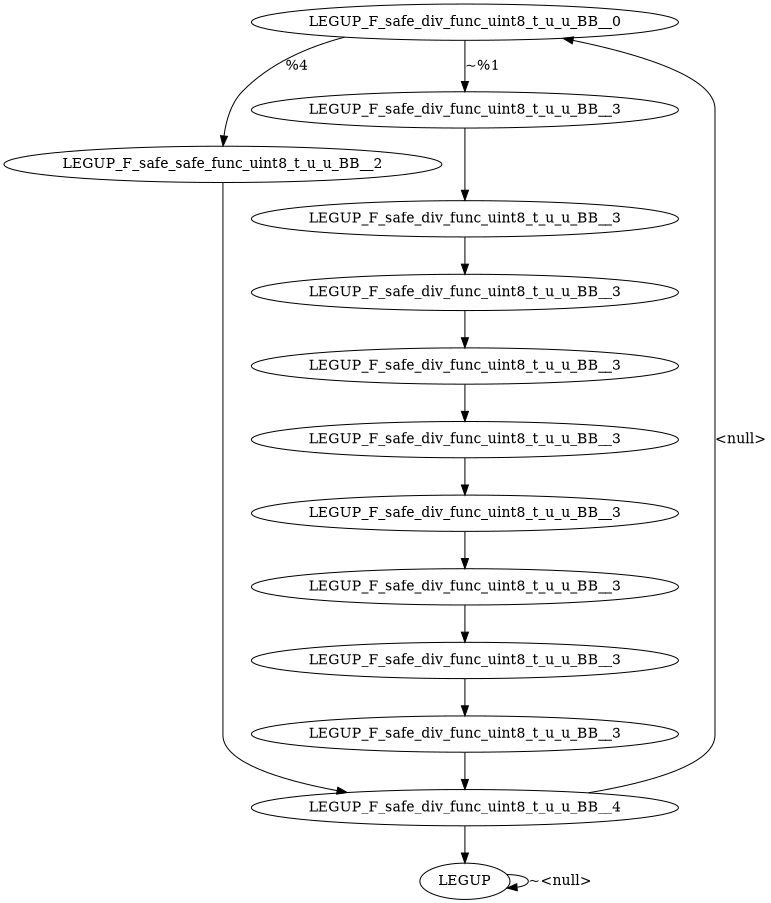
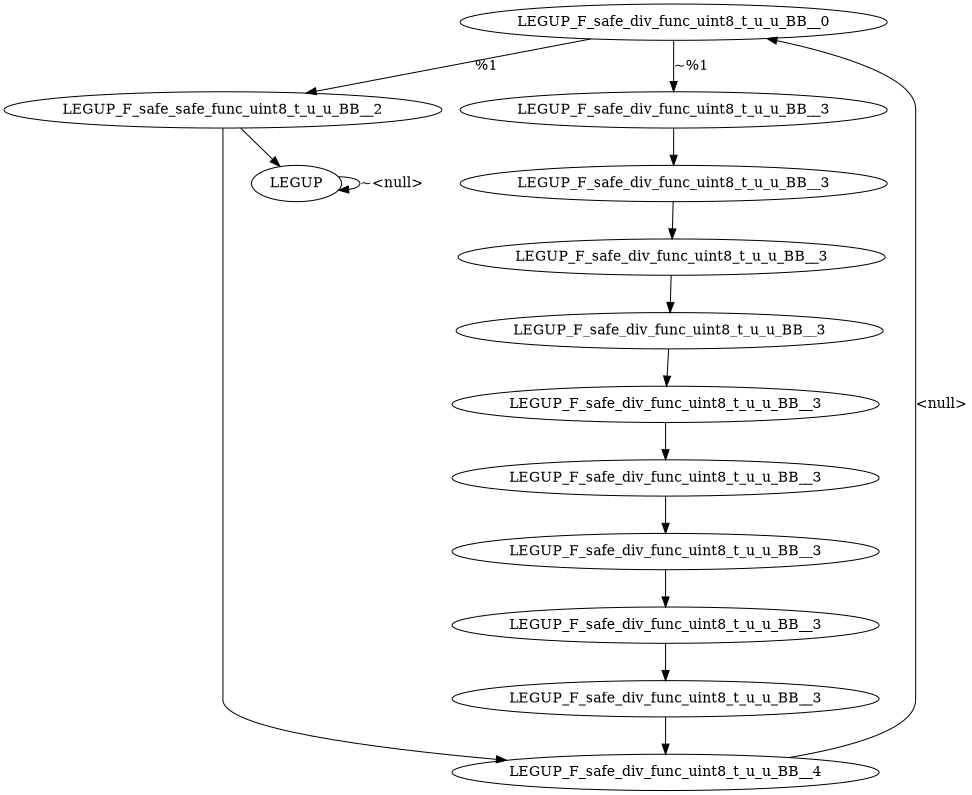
(297, 66) -> (487, 66)
(465, 839) -> (257, 144)
